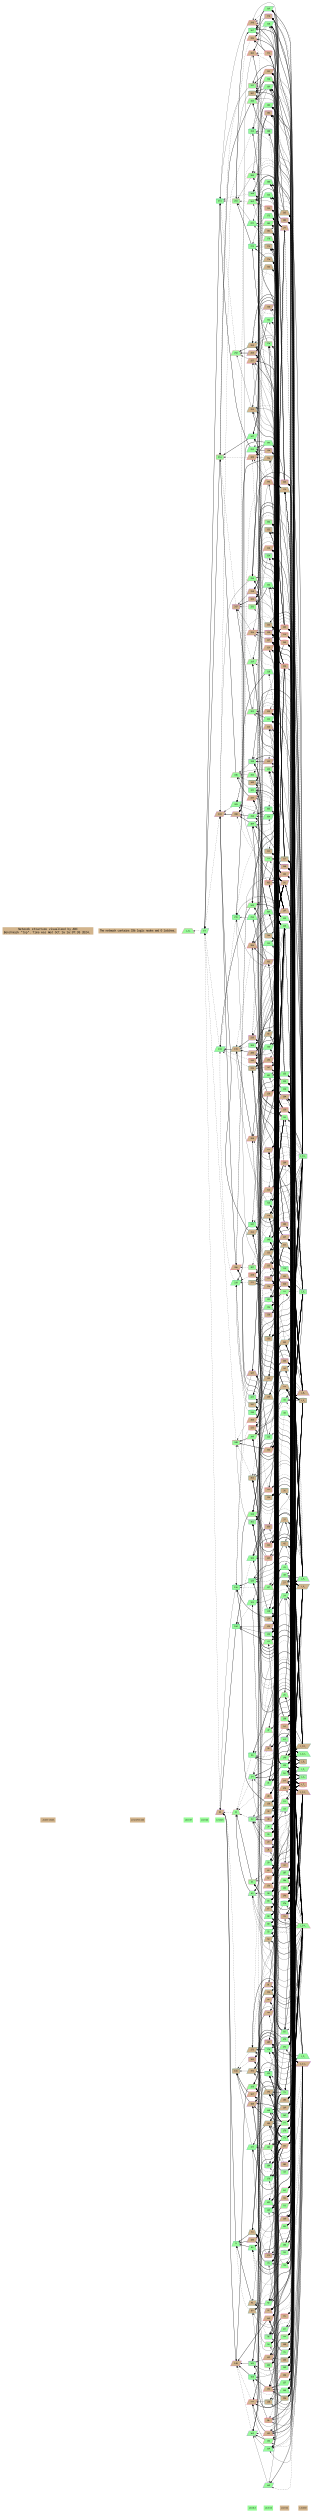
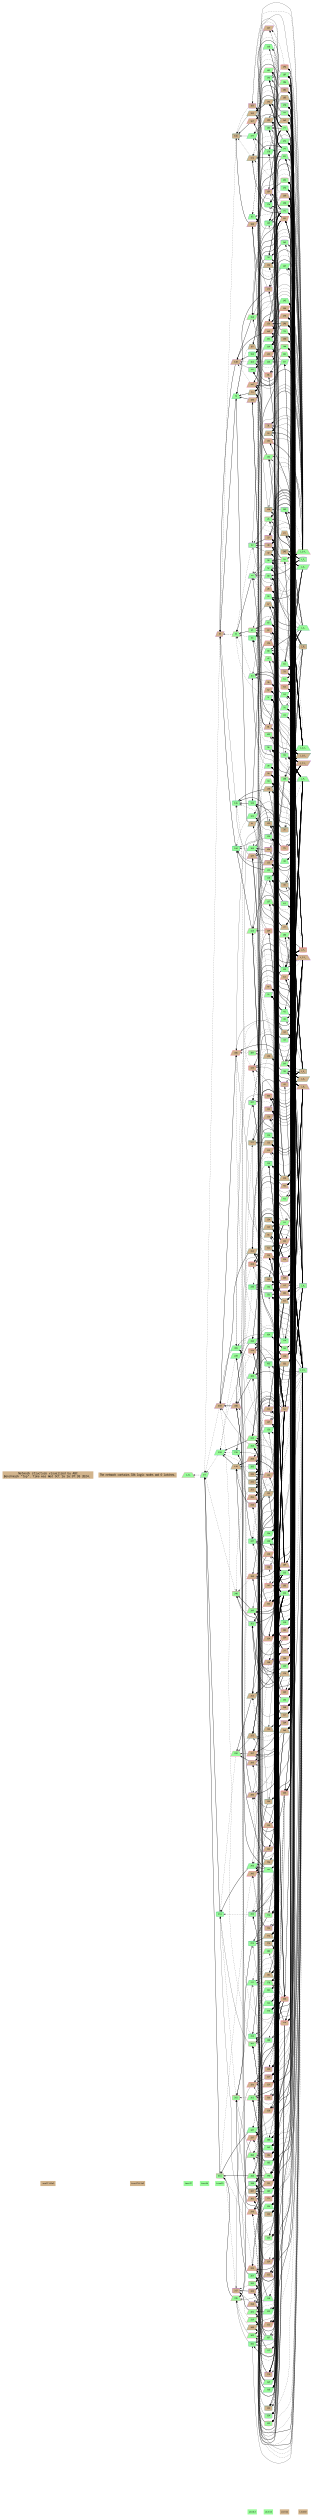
(238, 116) -> (238, 2193)
(252, 783) -> (252, 2327)
(300, 871) -> (300, 1732)
(252, 917) -> none
(257, 1542) -> (261, 849)
(268, 1545) -> (268, 1604)
(245, 2246) -> (242, 338)
